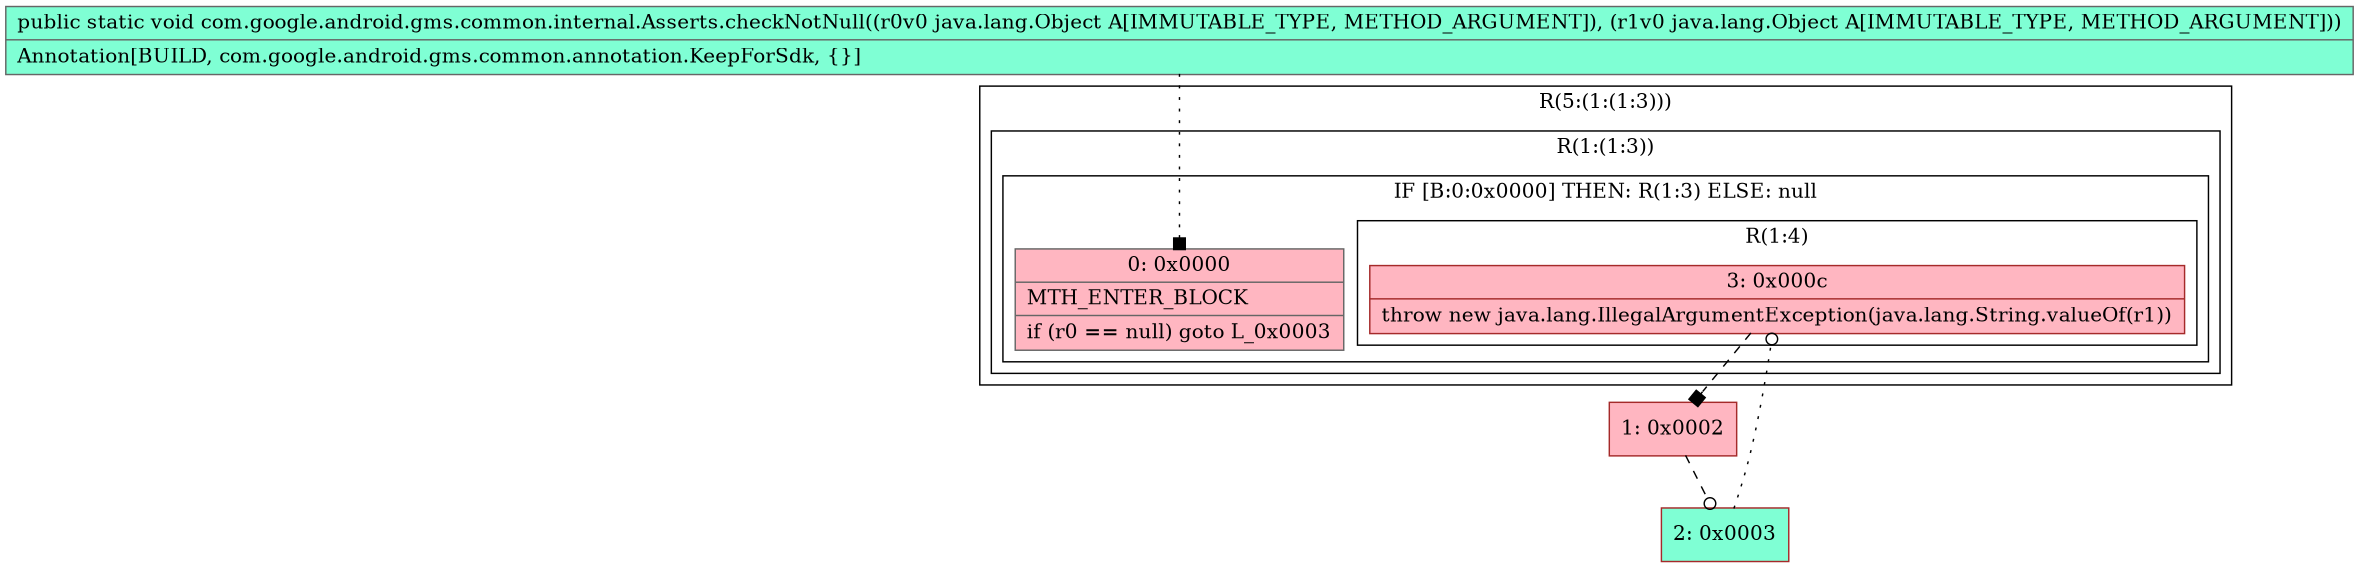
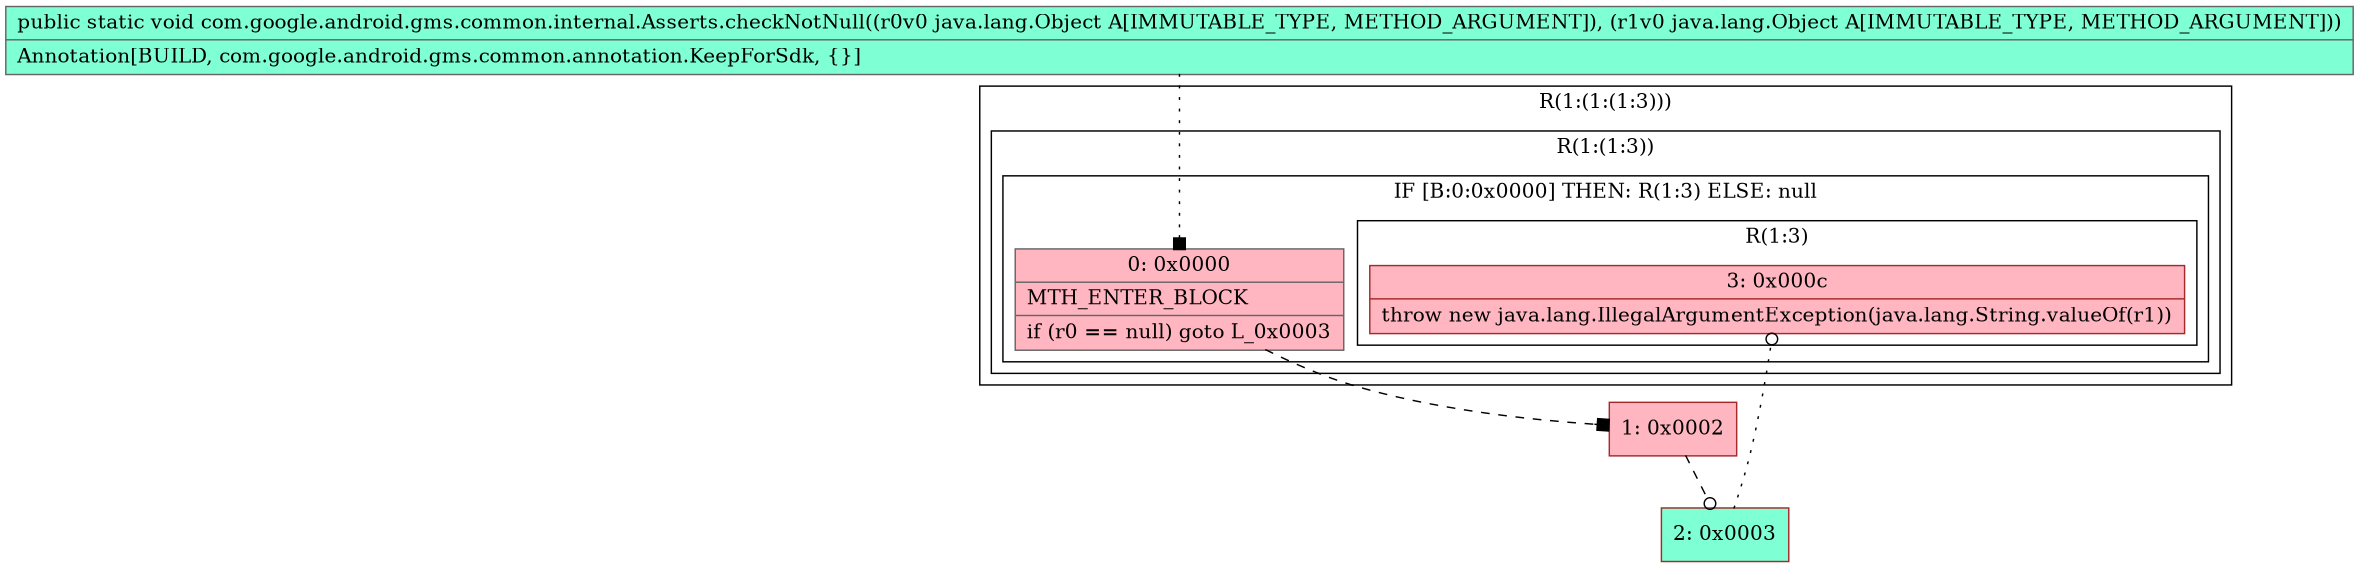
(1606, 103) -> (1606, 103)
(1777, 237) -> (1777, 237)
(1727, 362) -> (1426, 403)
